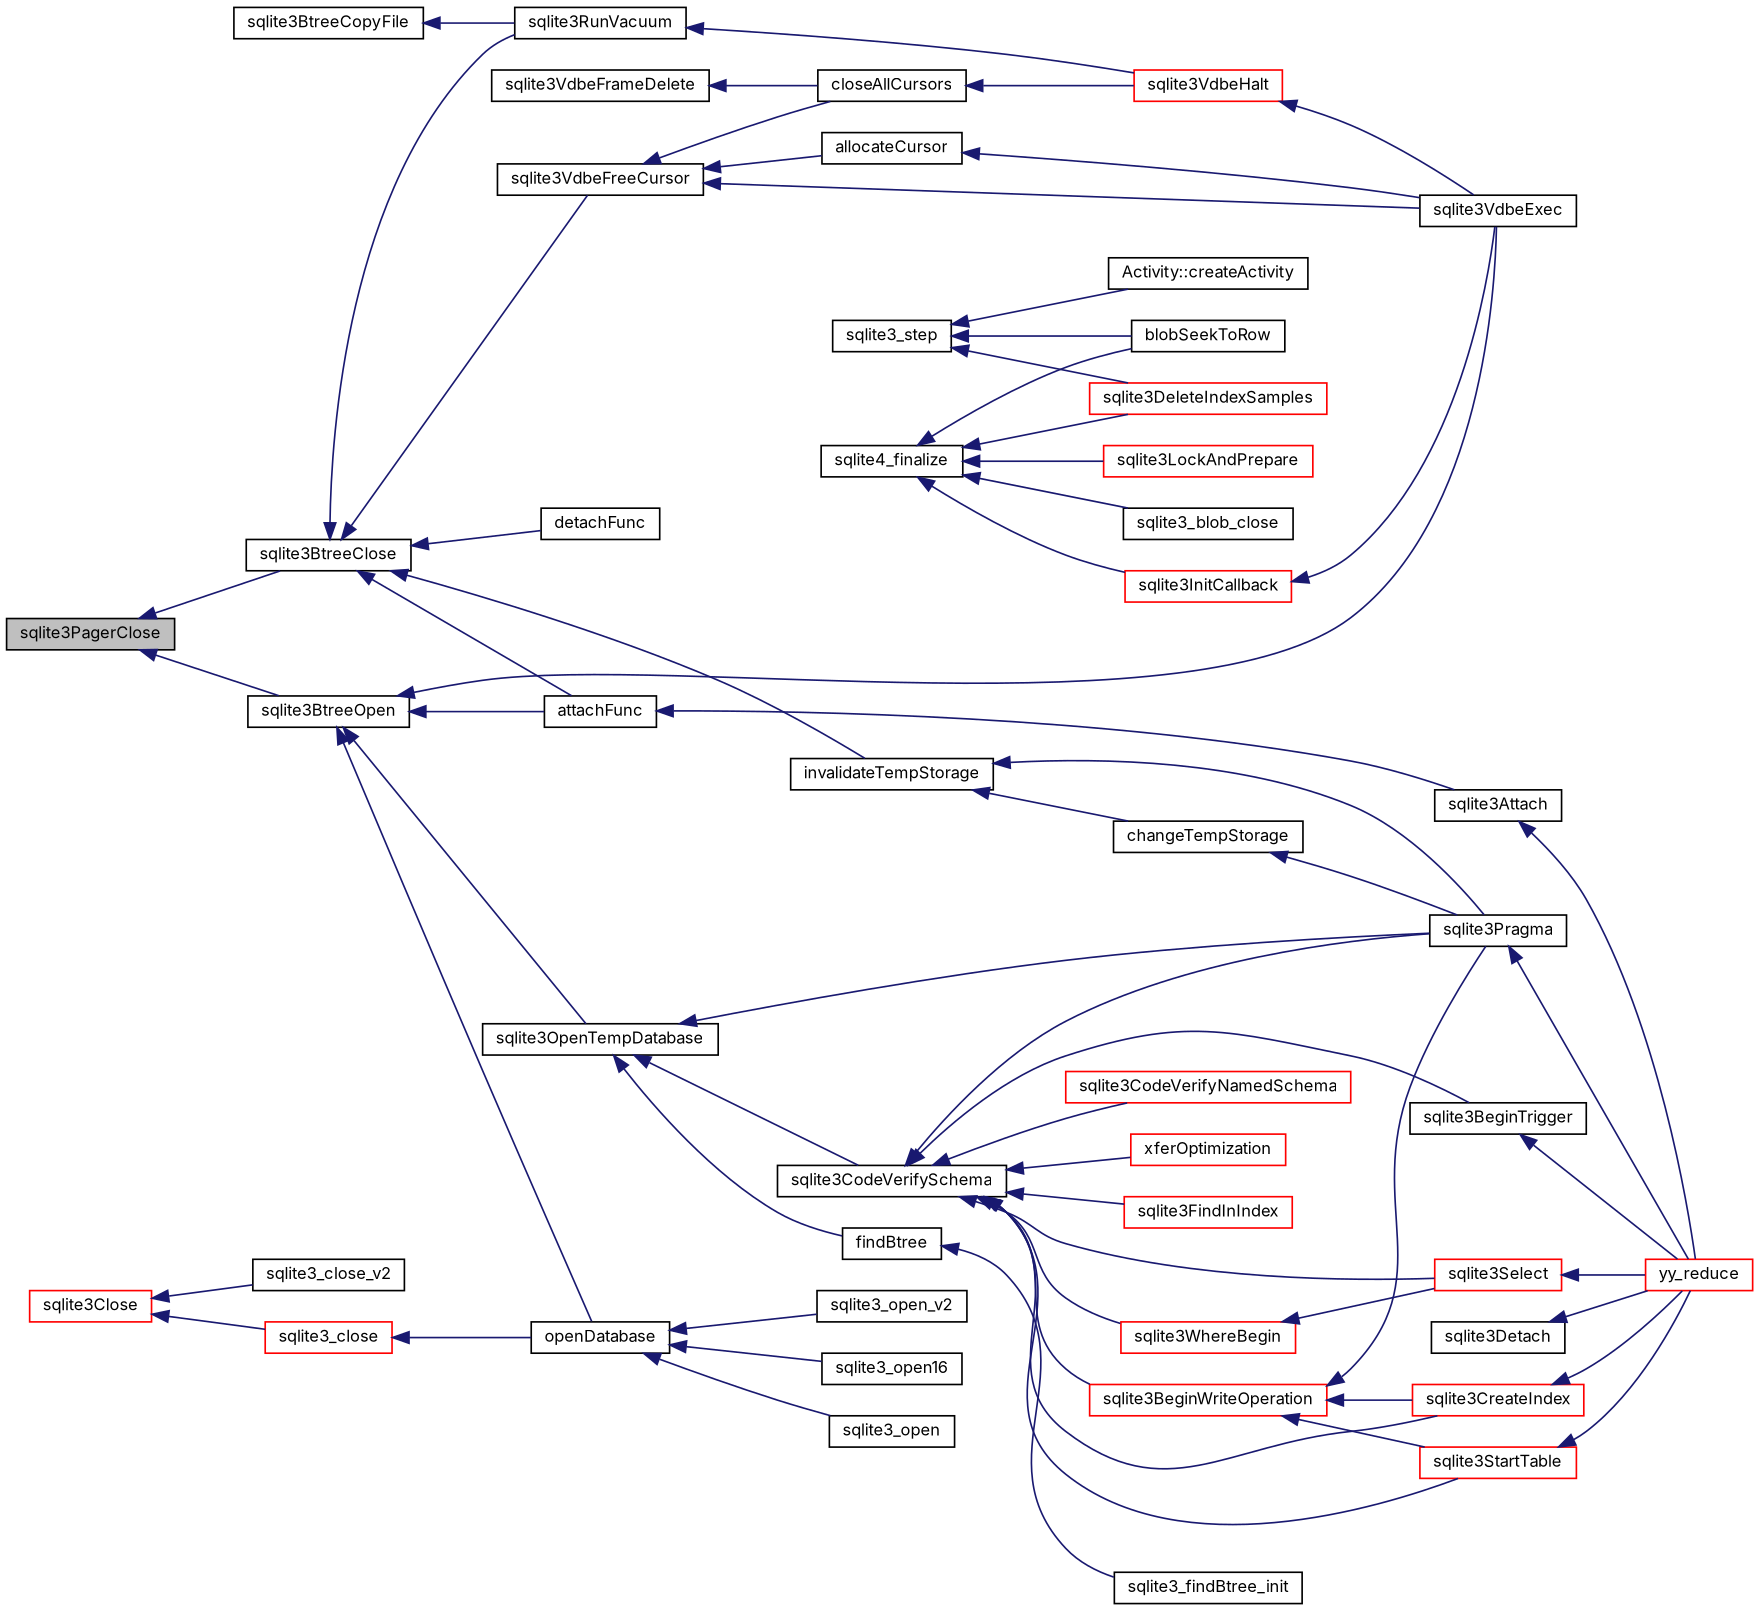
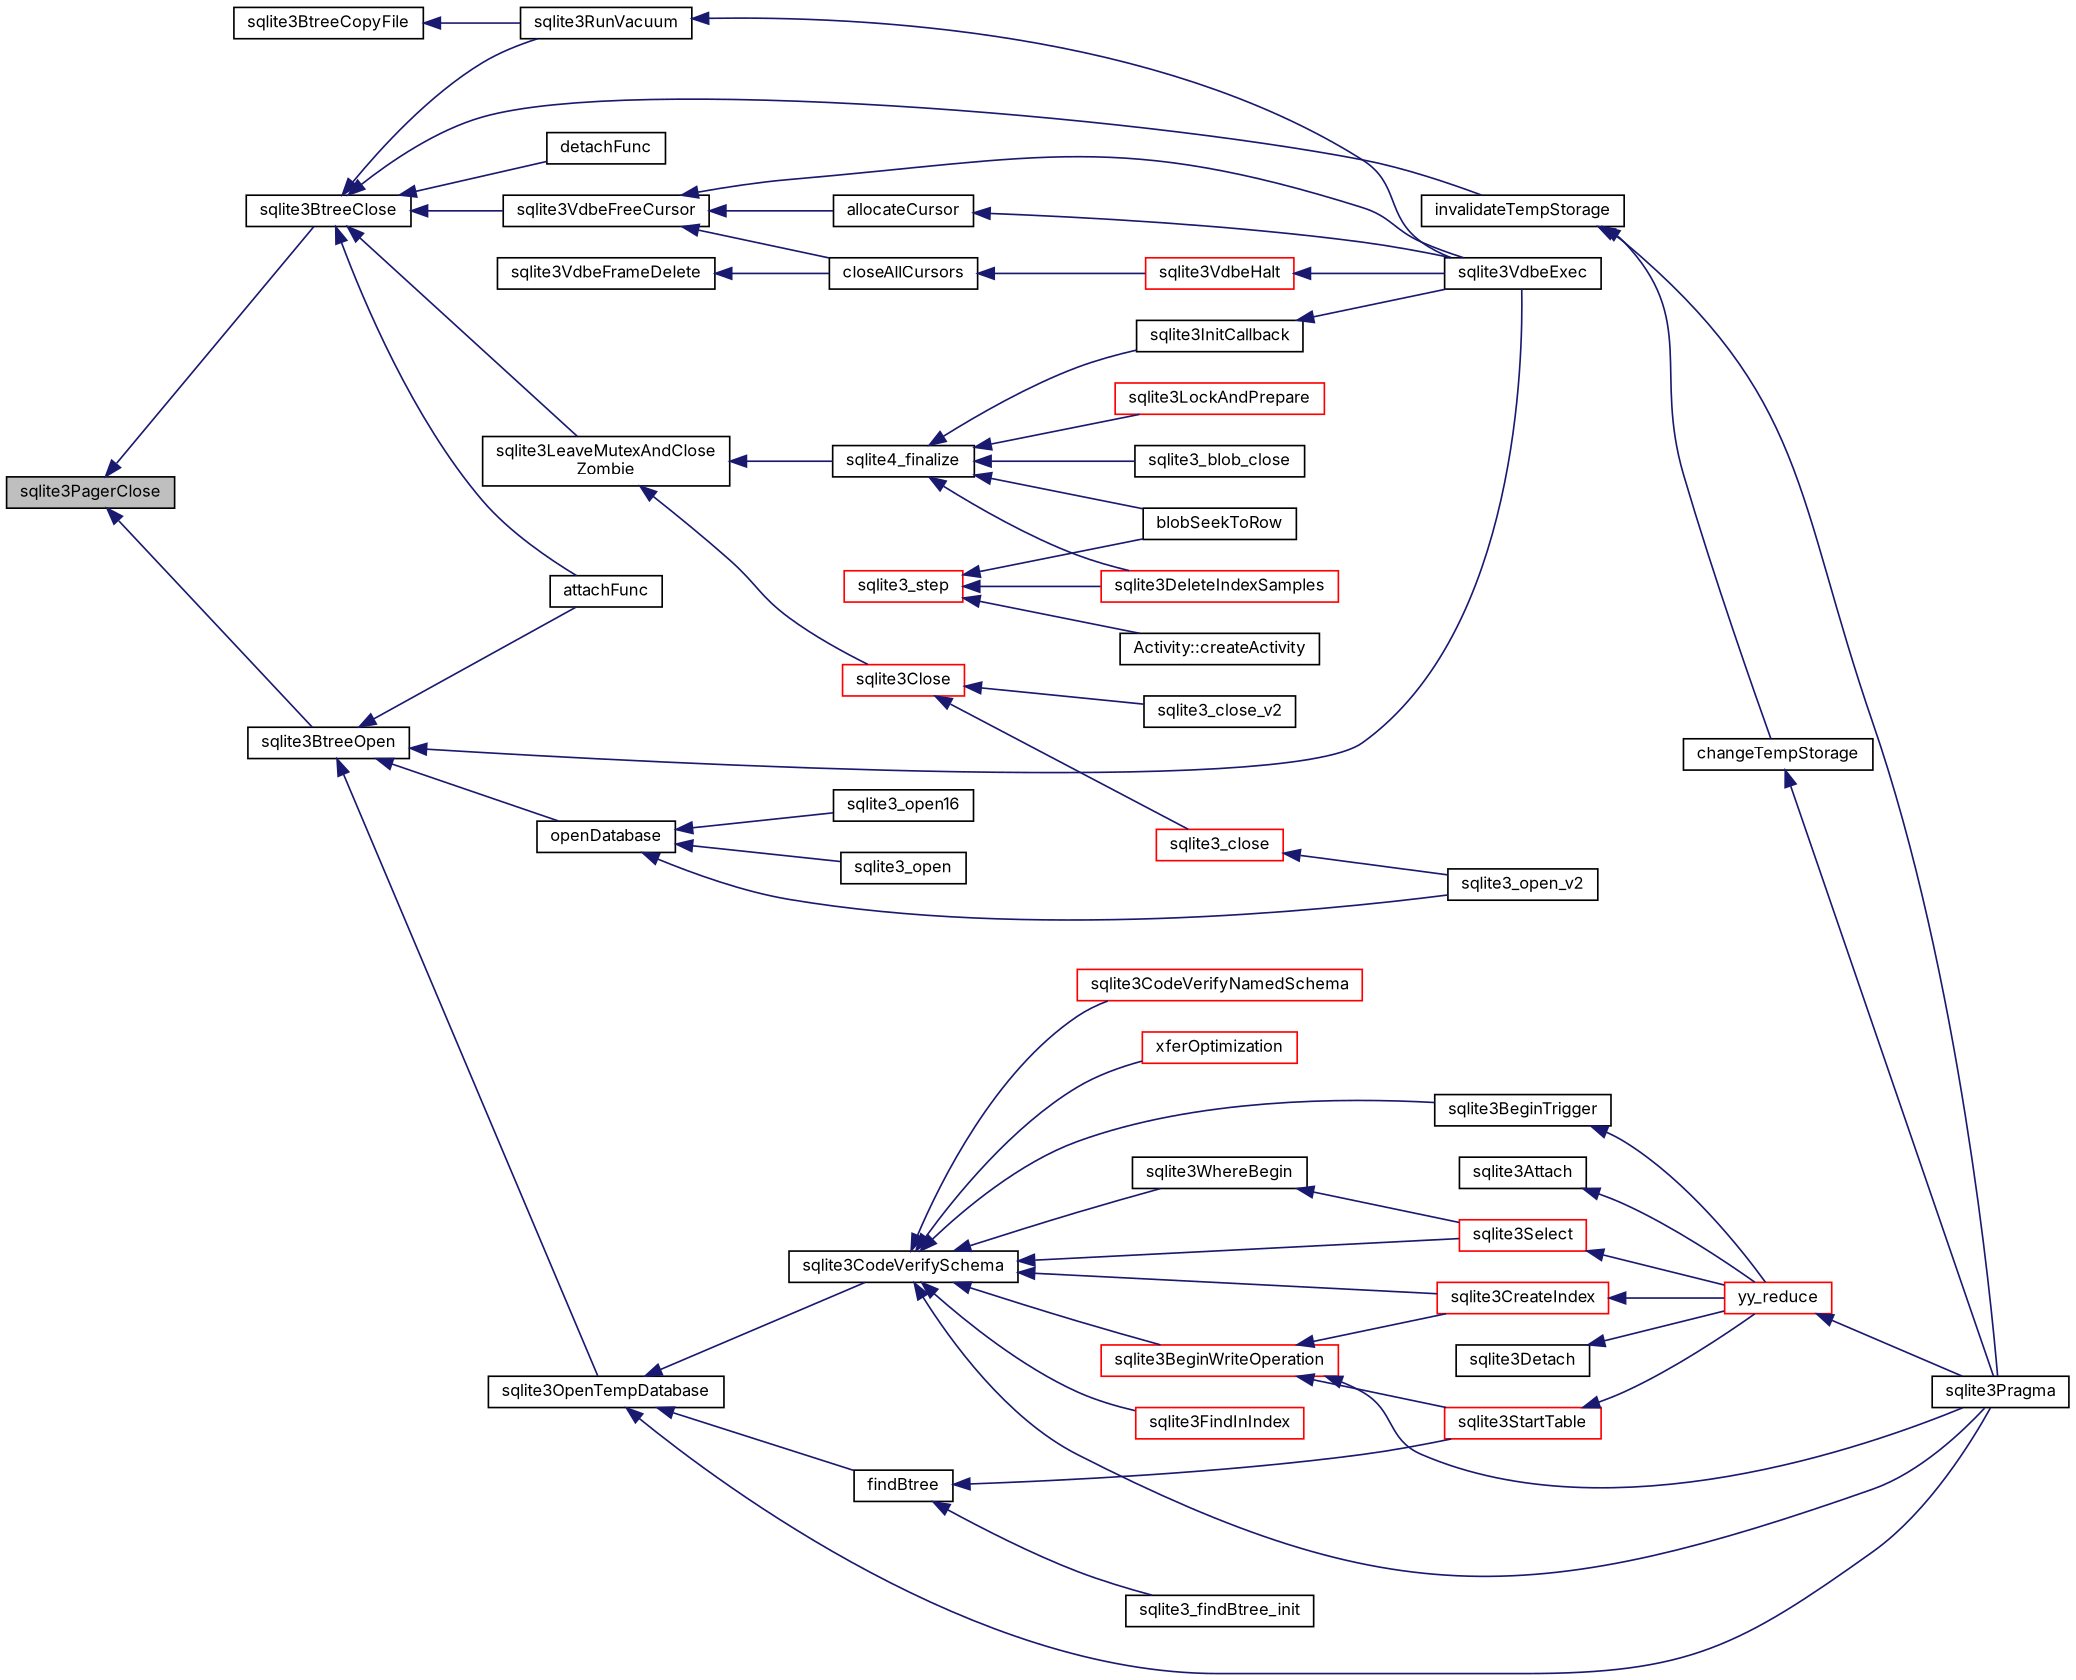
(919, 45) -> (1112, 59)
(892, 336) -> (904, 586)
none -> (606, 461)
(1208, 586) -> (1220, 336)
(1067, 726) -> none
(1603, 1110) -> (1897, 1348)
(470, 1338) -> (1374, 865)
(1208, 1338) -> (1220, 1173)
(1116, 1503) -> (1212, 1470)
